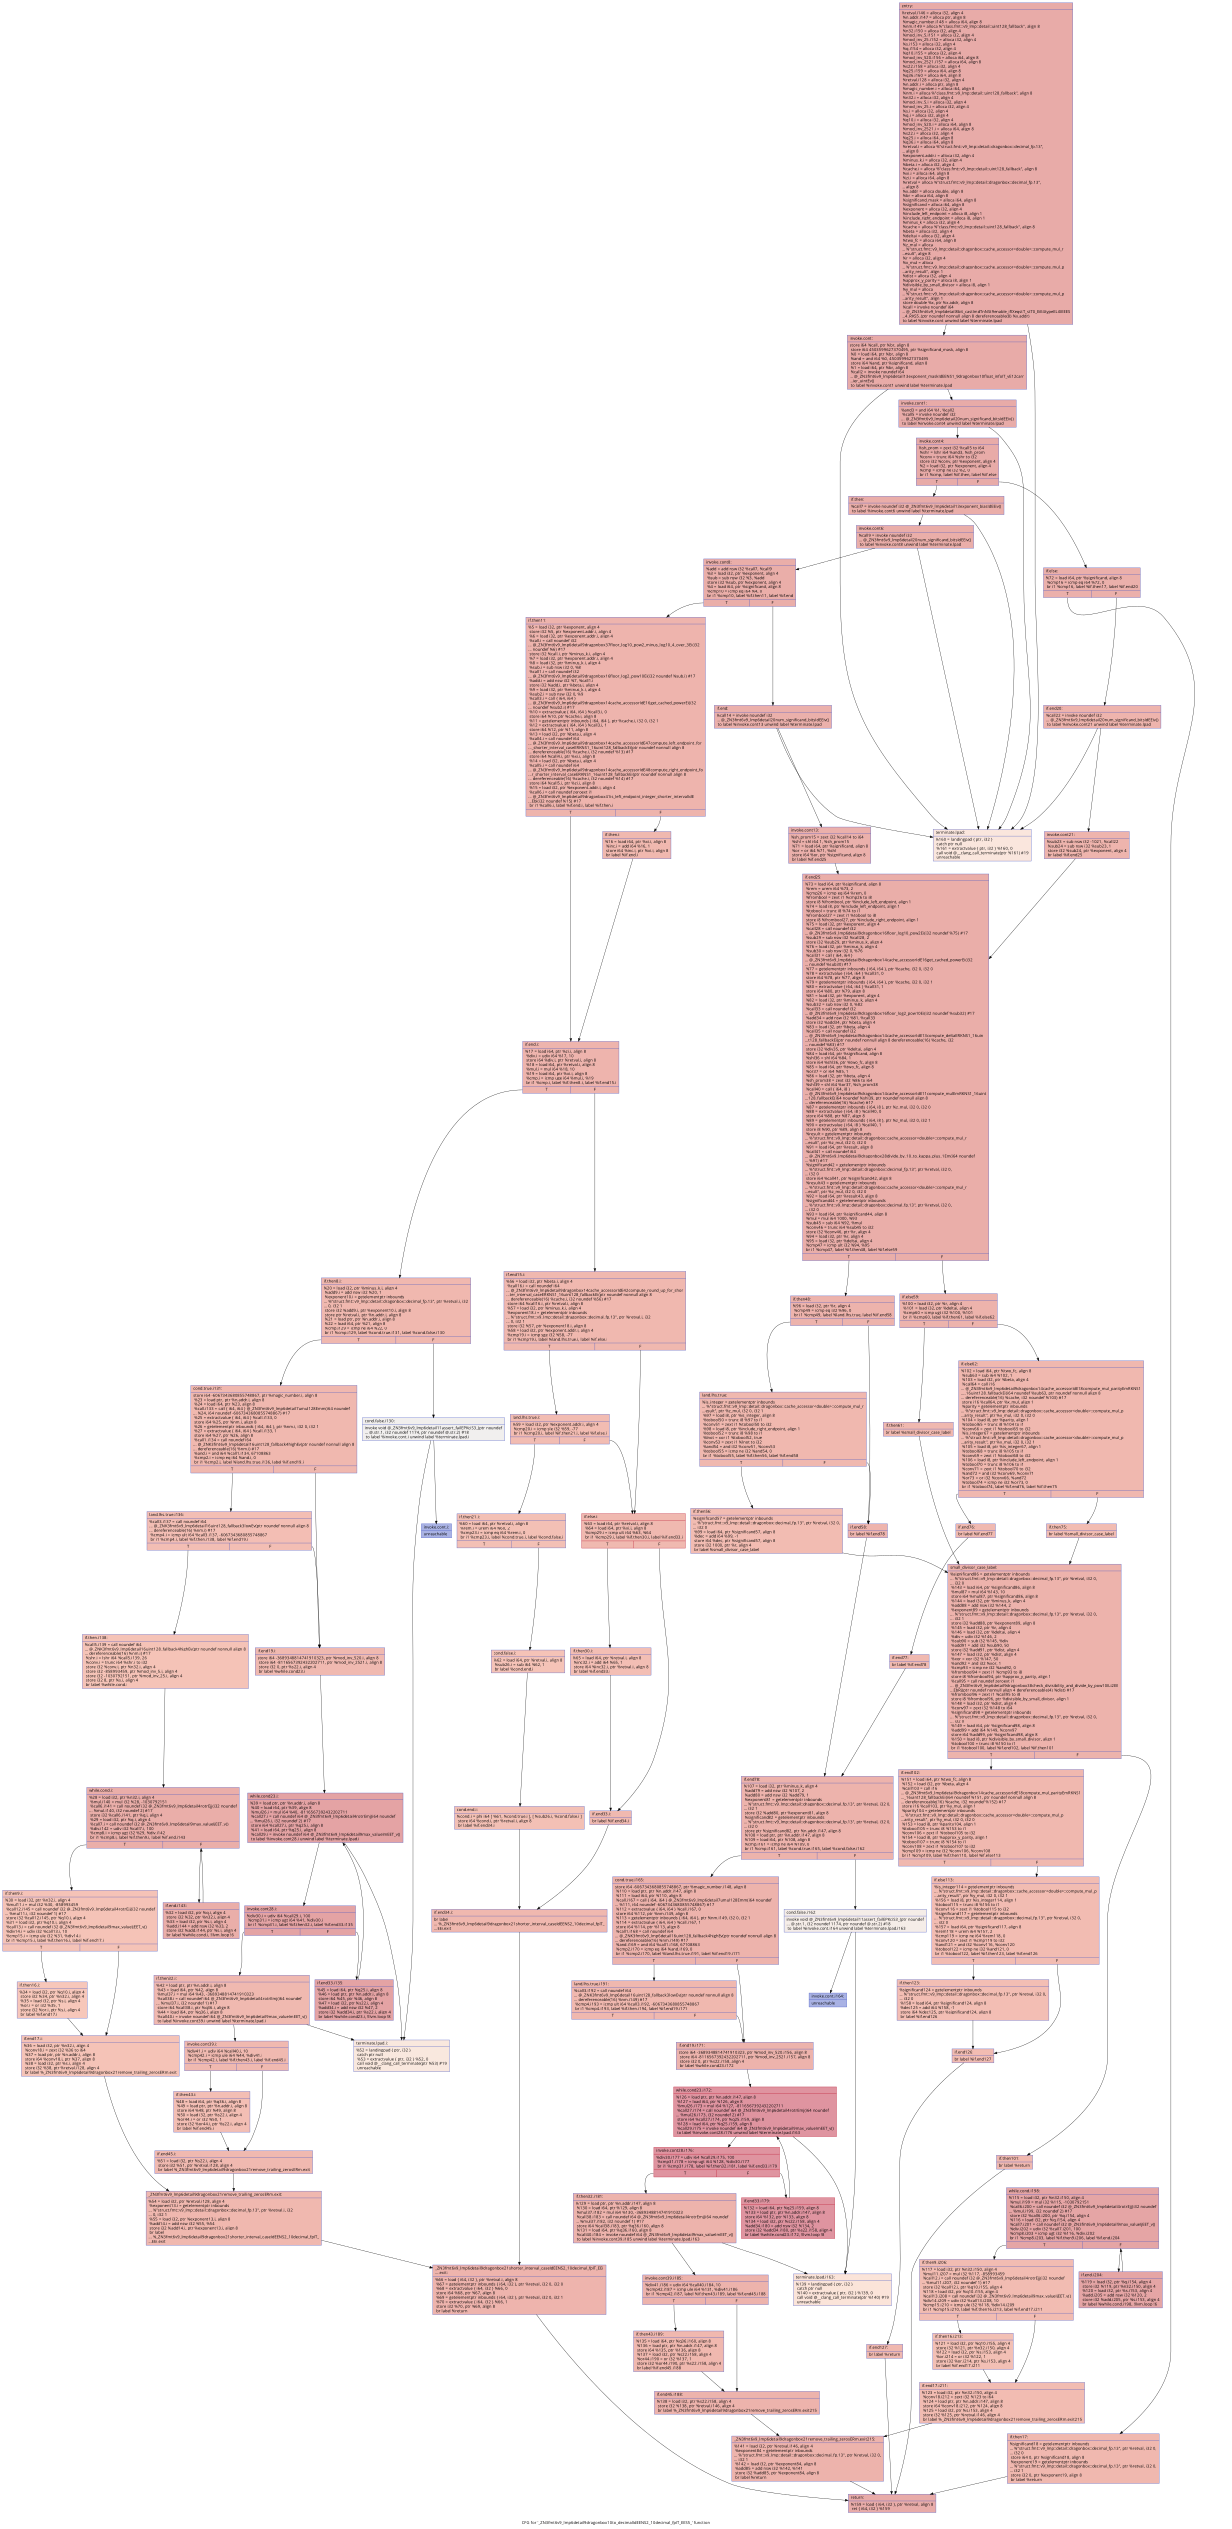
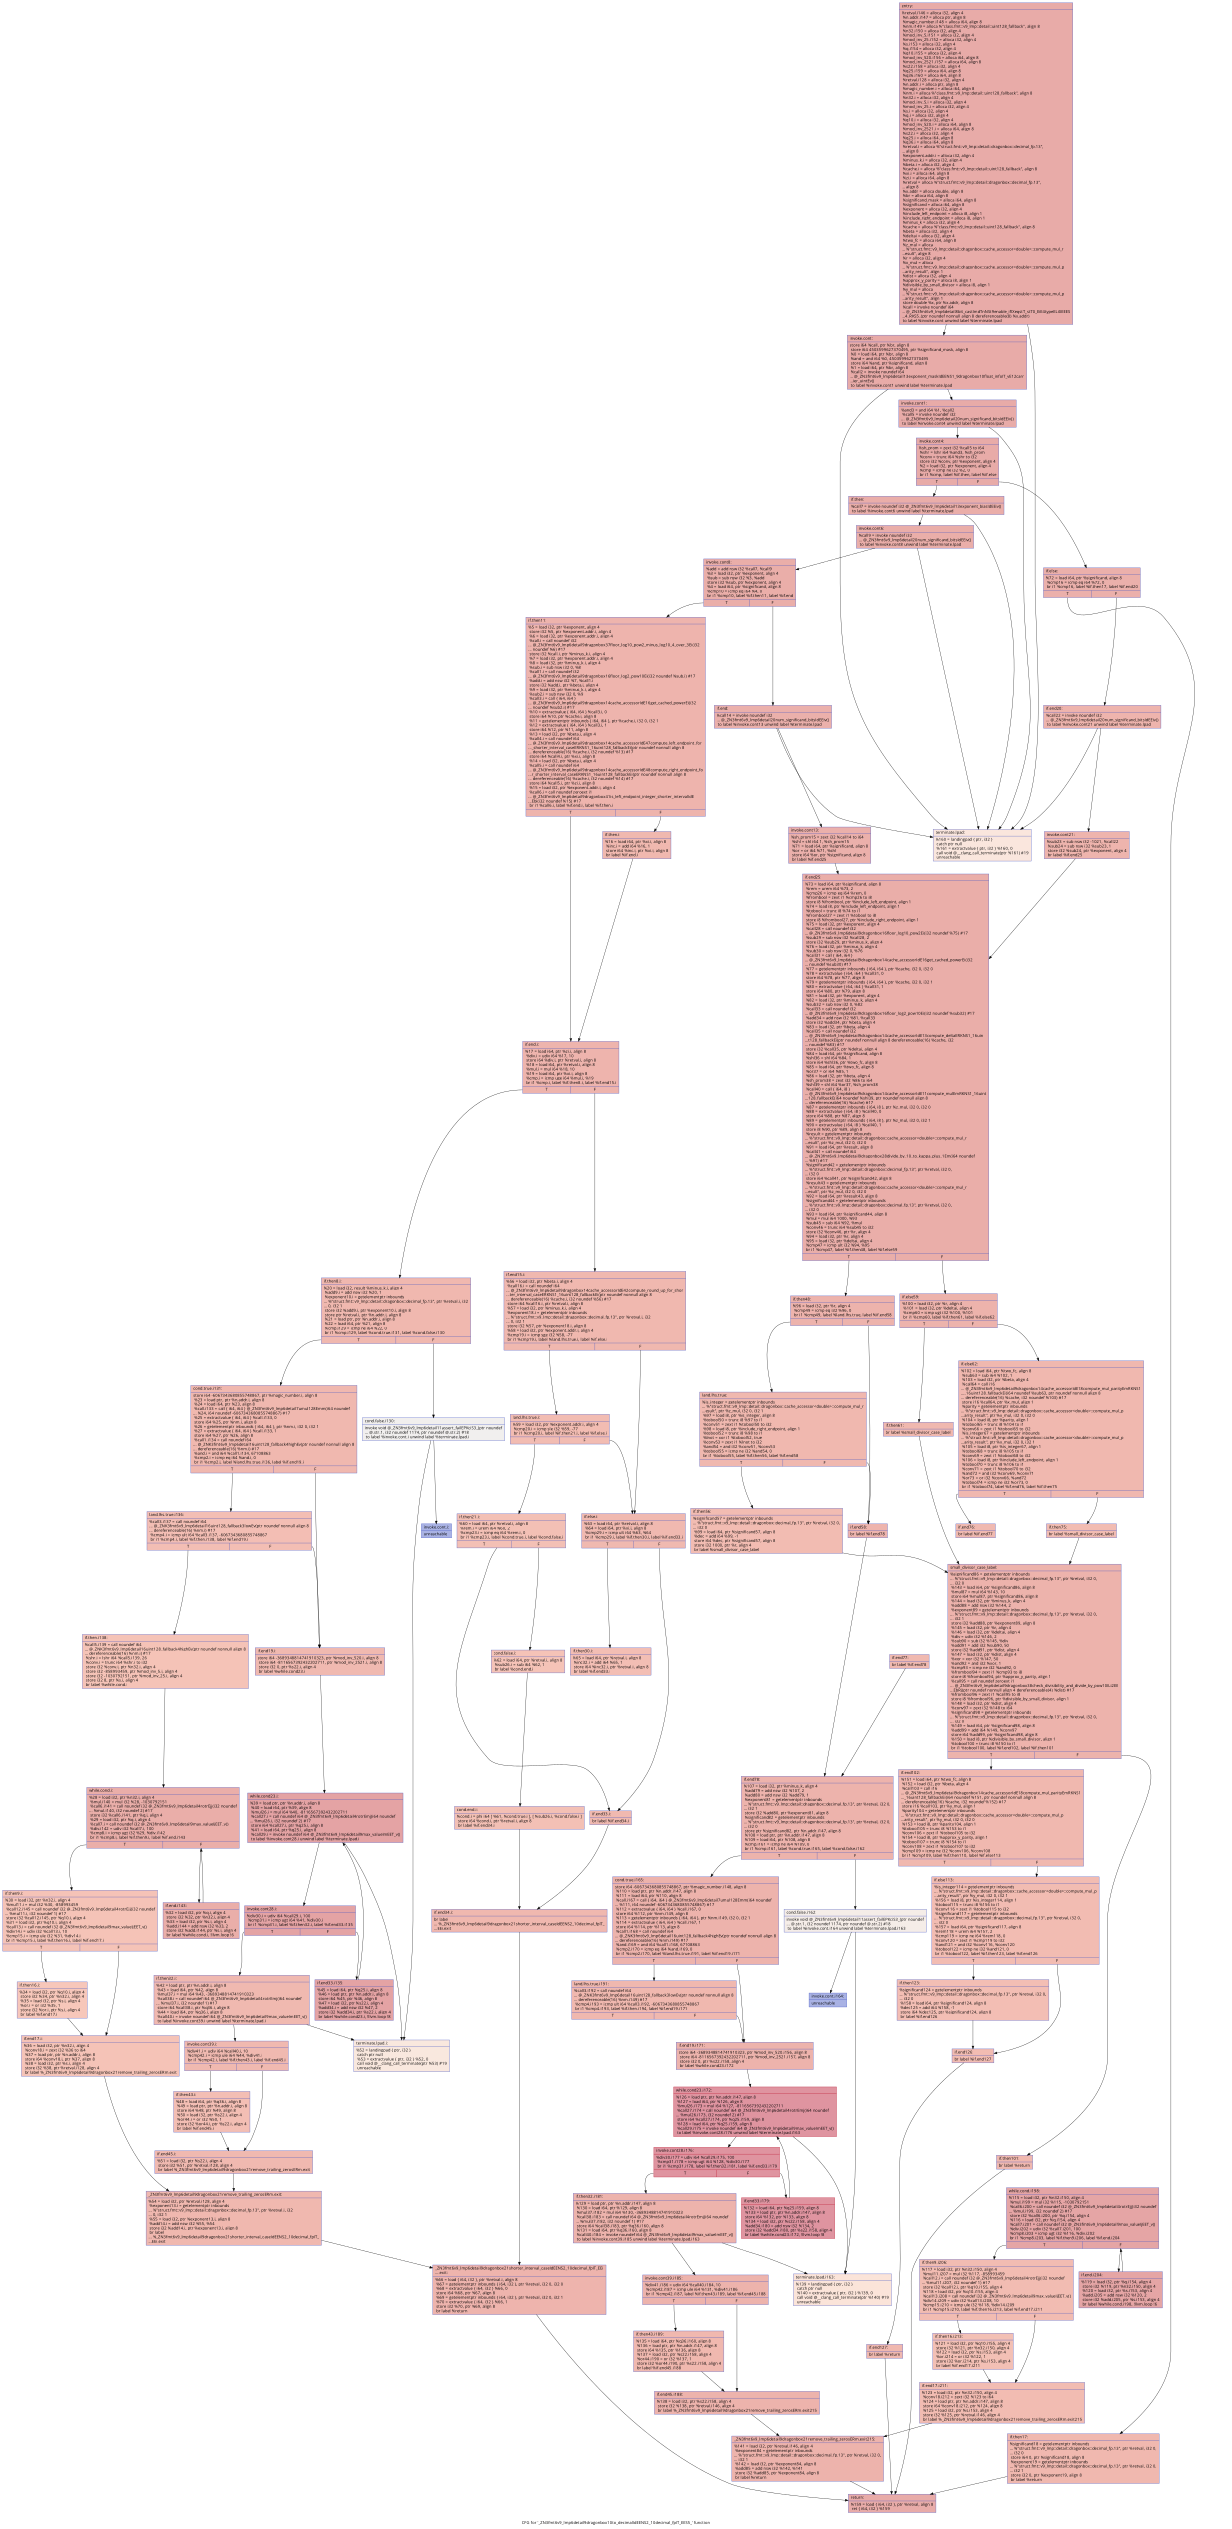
(841, 1049) -> (841, 1049)
(361, 1288) -> (363, 1288)
(634, 1531) -> (634, 1531)
(932, 1590) -> none
(611, 1741) -> (466, 1725)
